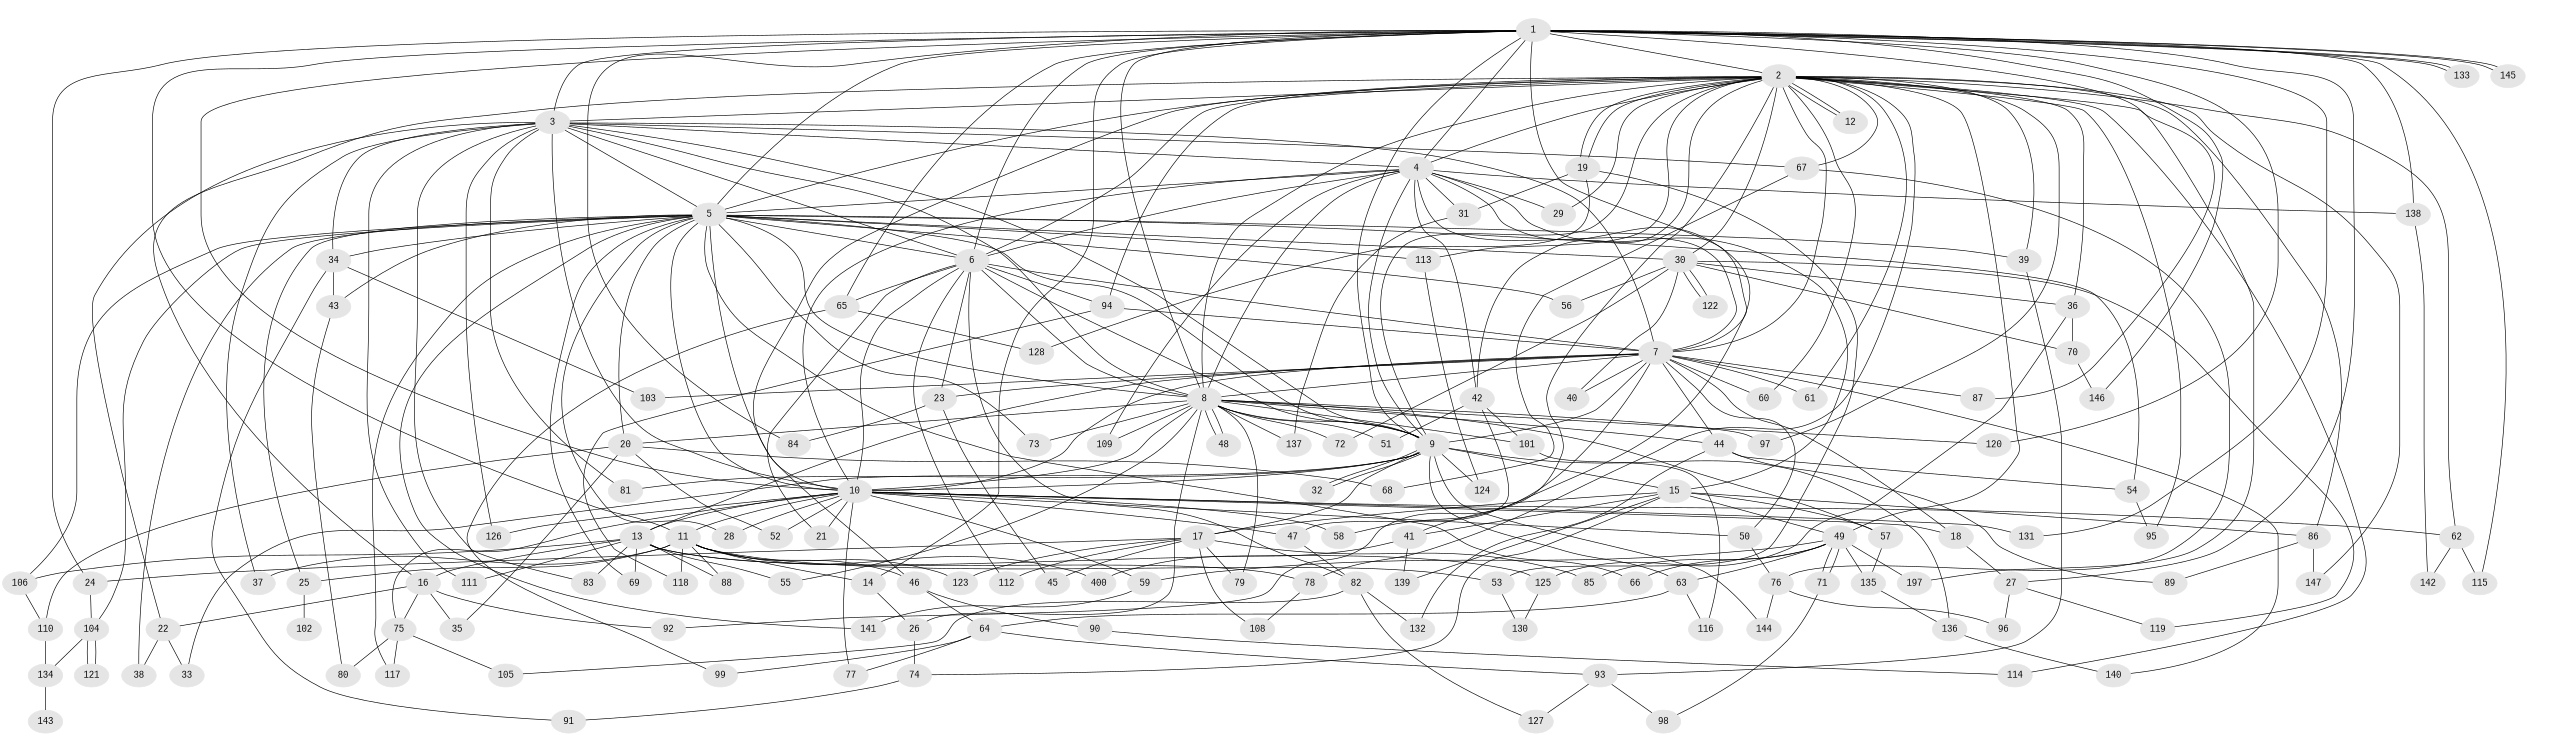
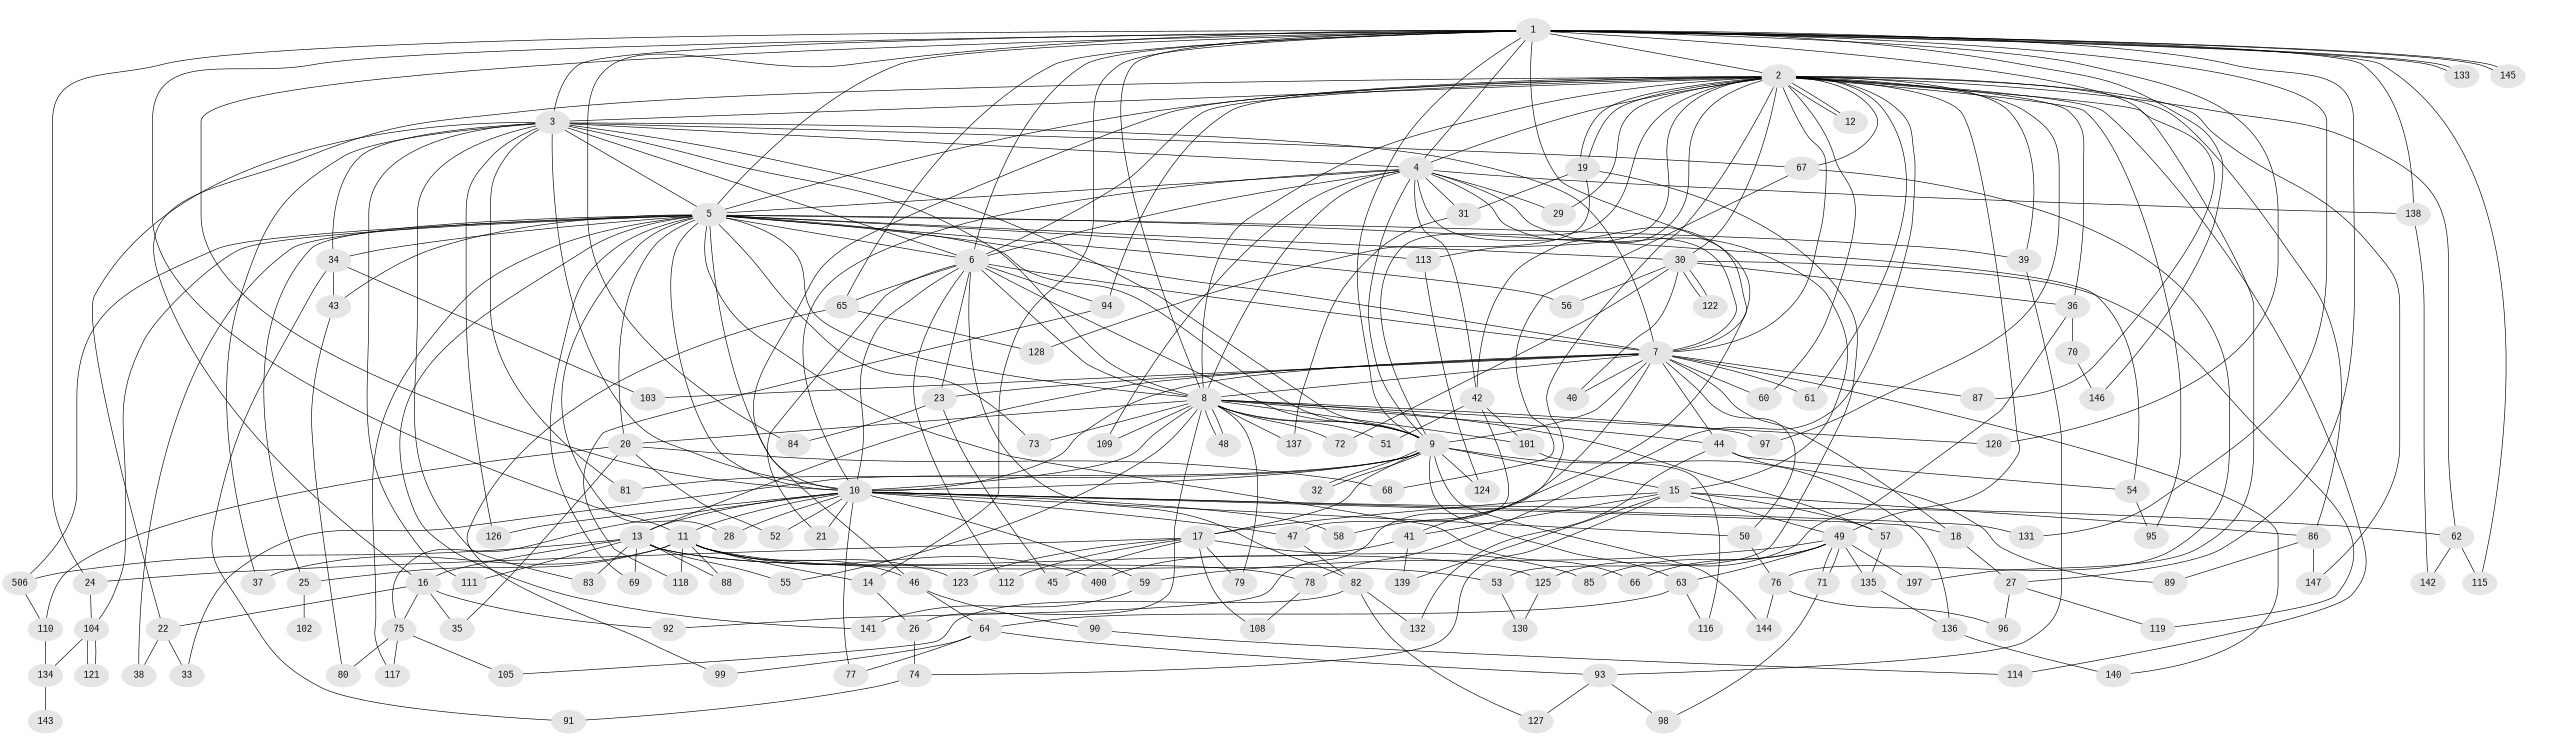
(1876, 307) -> none
(1394, 331) -> (1183, 280)
(20, 583) -> (20, 583)
